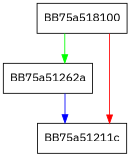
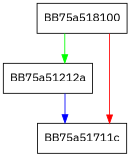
(48, 78) -> (48, 78)
(82, 138) -> (82, 138)
